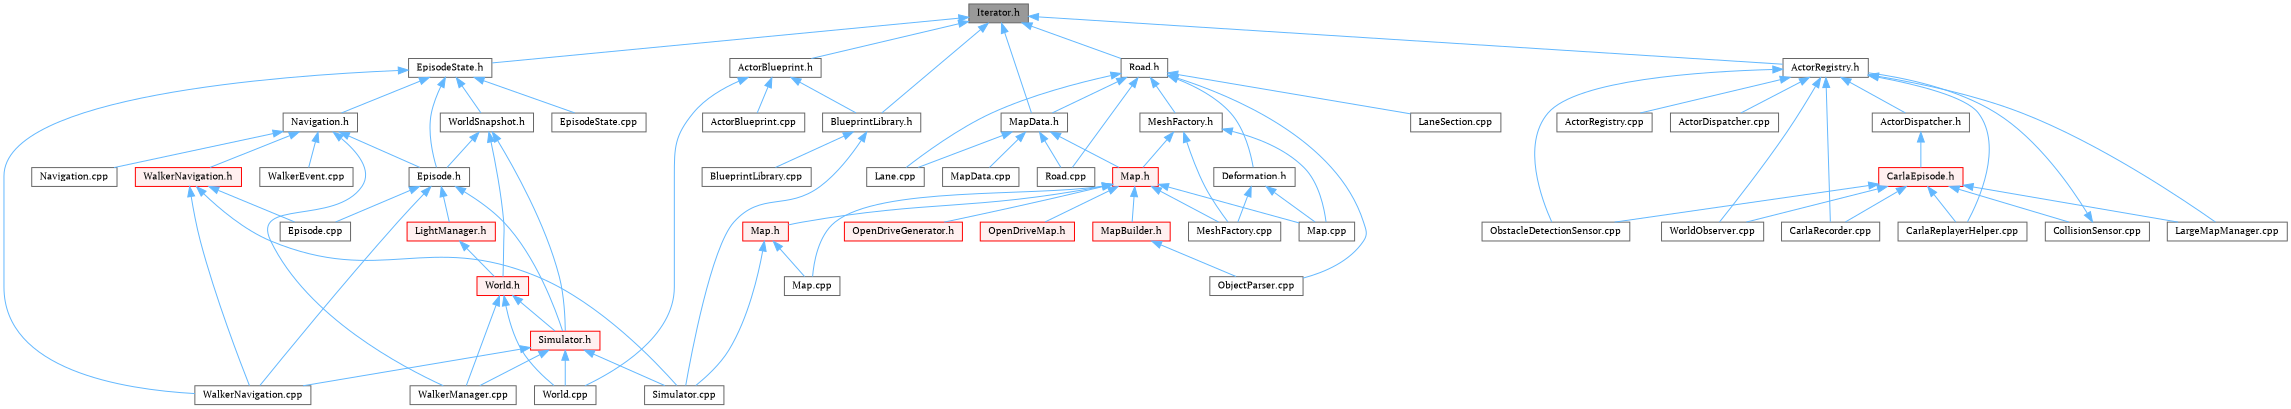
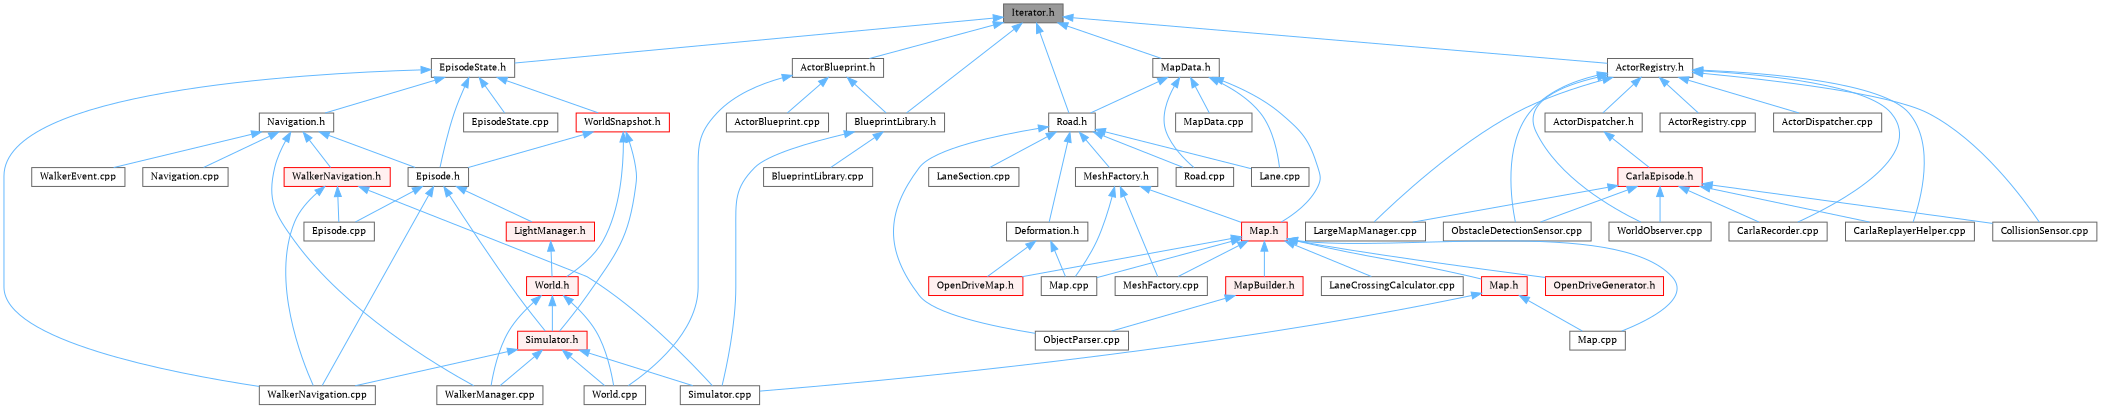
(1085, 97) -> (1125, 97)
(1997, 113) -> (1912, 107)
(487, 122) -> (623, 122)
(1241, 214) -> (1007, 262)
none -> (1392, 286)
